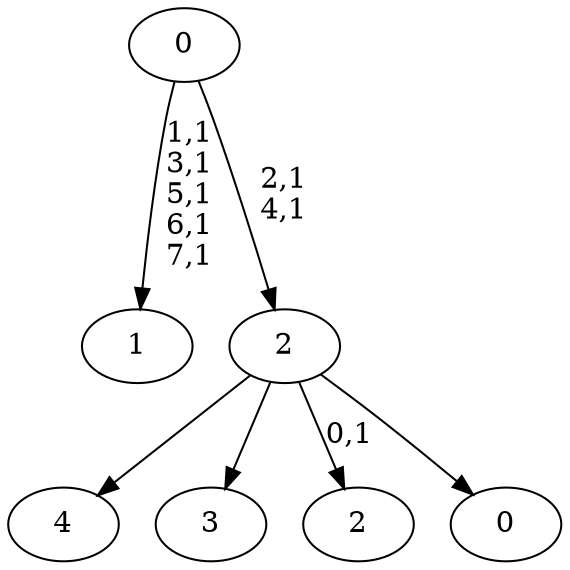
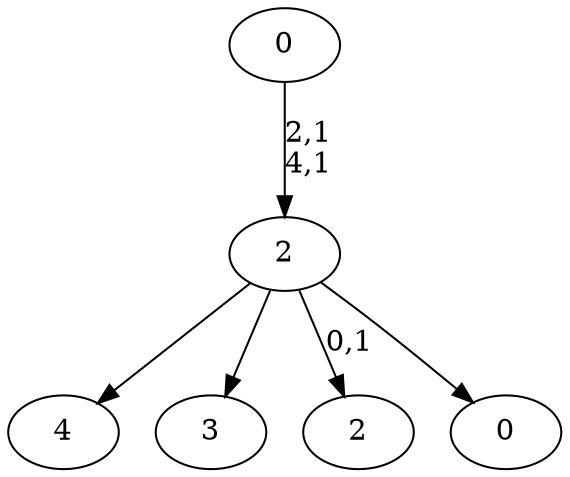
(137, 346) -> none
